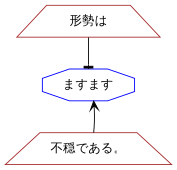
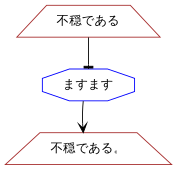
(88, 21) -> (88, 21)
(94, 121) -> (83, 112)
